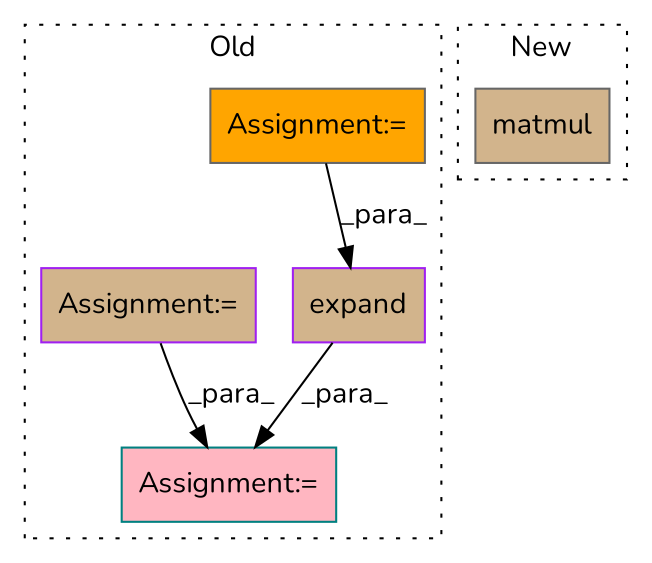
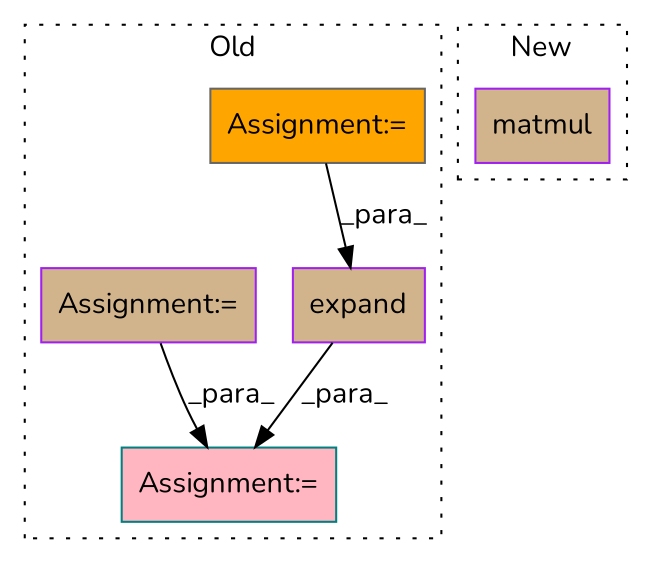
(542, 126) -> (542, 126)
